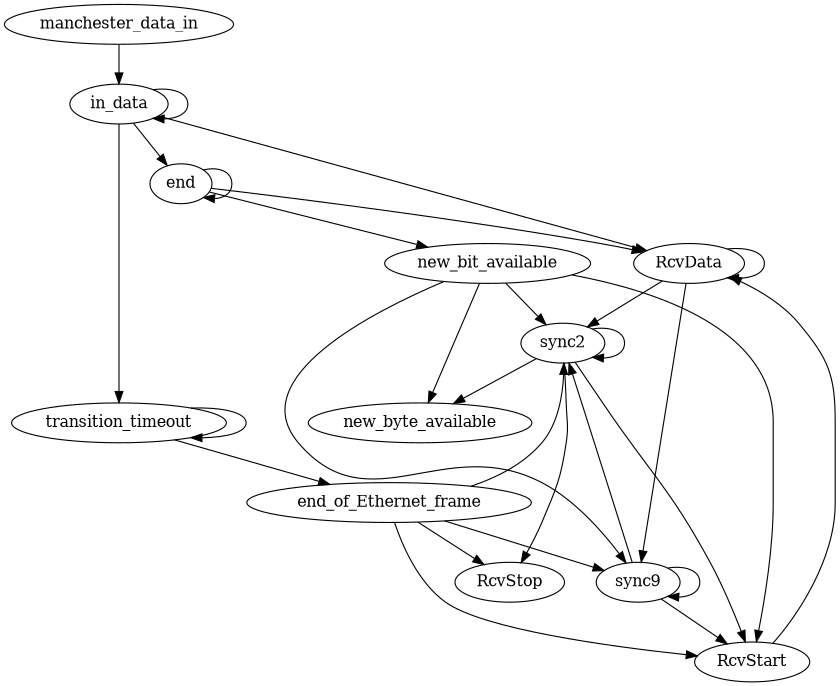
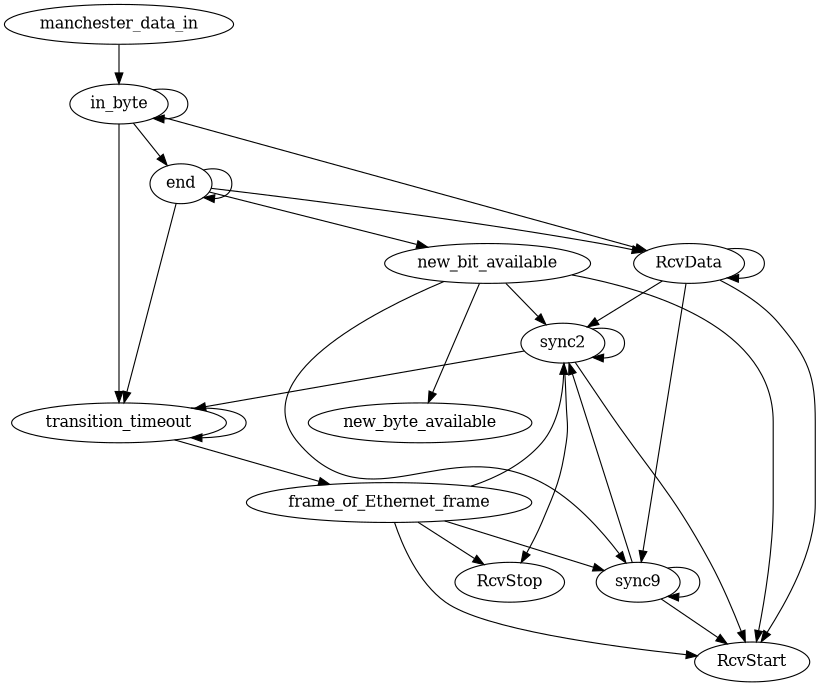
(119, 104) -> (119, 104)
none -> (152, 298)
(500, 378) -> (365, 379)
(835, 450) -> (815, 442)
(389, 503) -> (389, 503)
